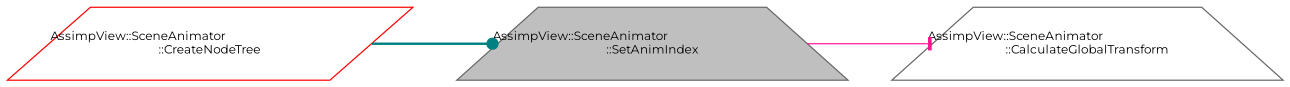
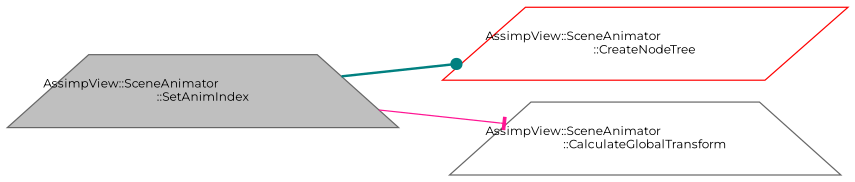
(429, 44) -> (396, 70)
